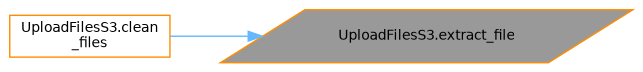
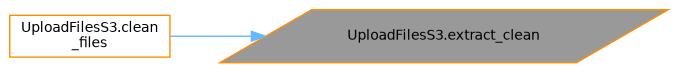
(427, 36) -> (444, 36)
